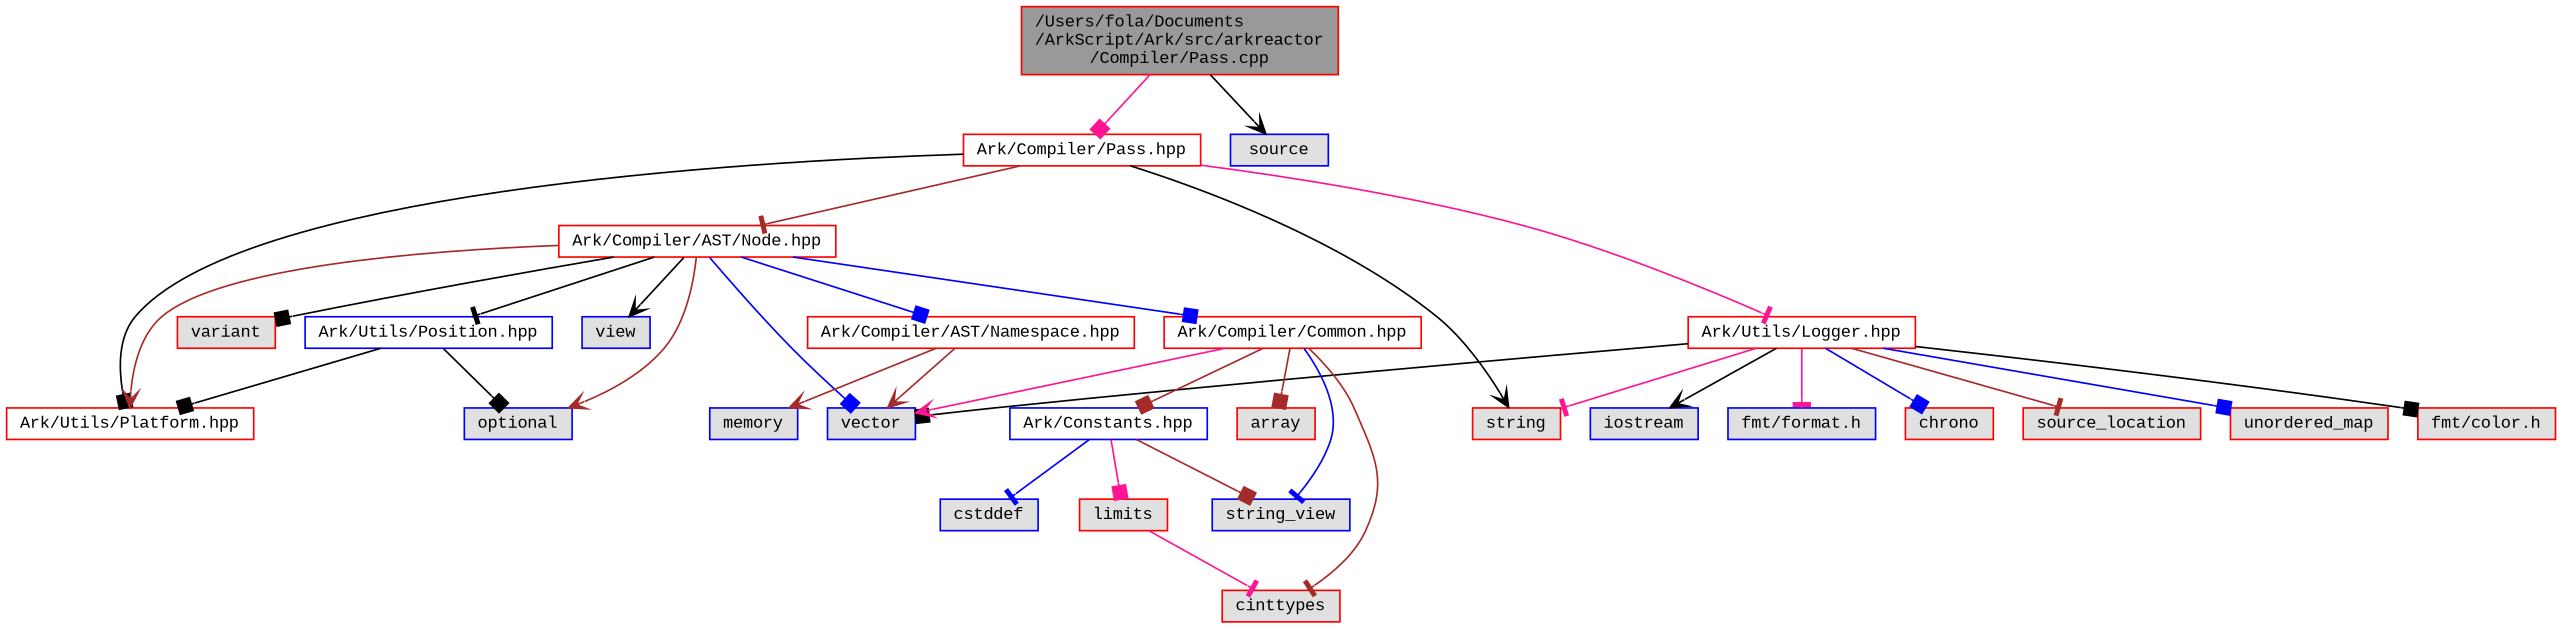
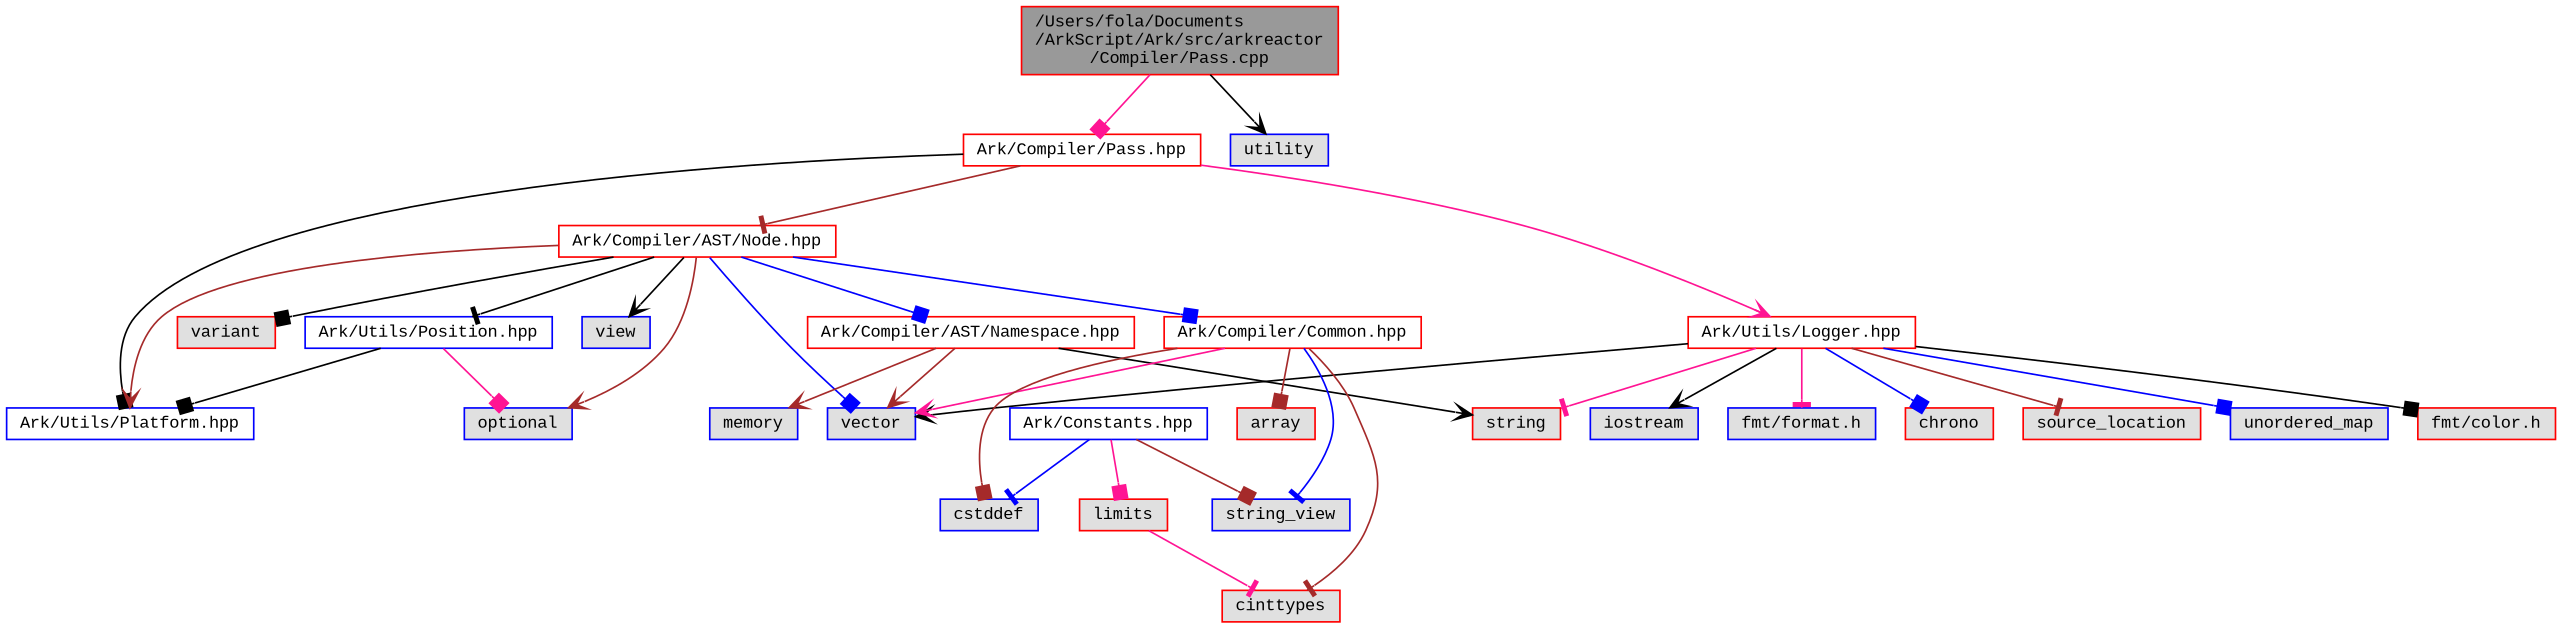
(1279, 150) -> (1279, 150)
(1487, 216) -> (1487, 216)
(1335, 251) -> (1217, 374)
(468, 372) -> (468, 372)
(1208, 374) -> (1084, 367)
(1310, 377) -> (1310, 377)
(130, 424) -> (130, 424)
(2309, 424) -> (2309, 424)
